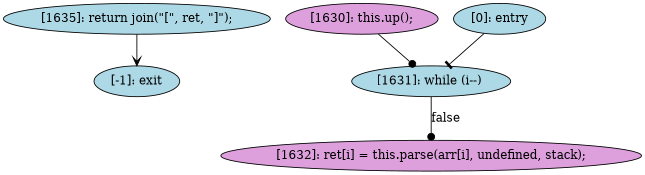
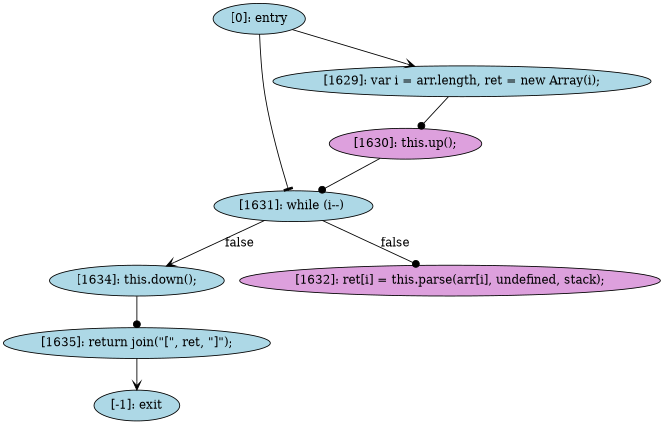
none -> (462, 81)
none -> (137, 281)
